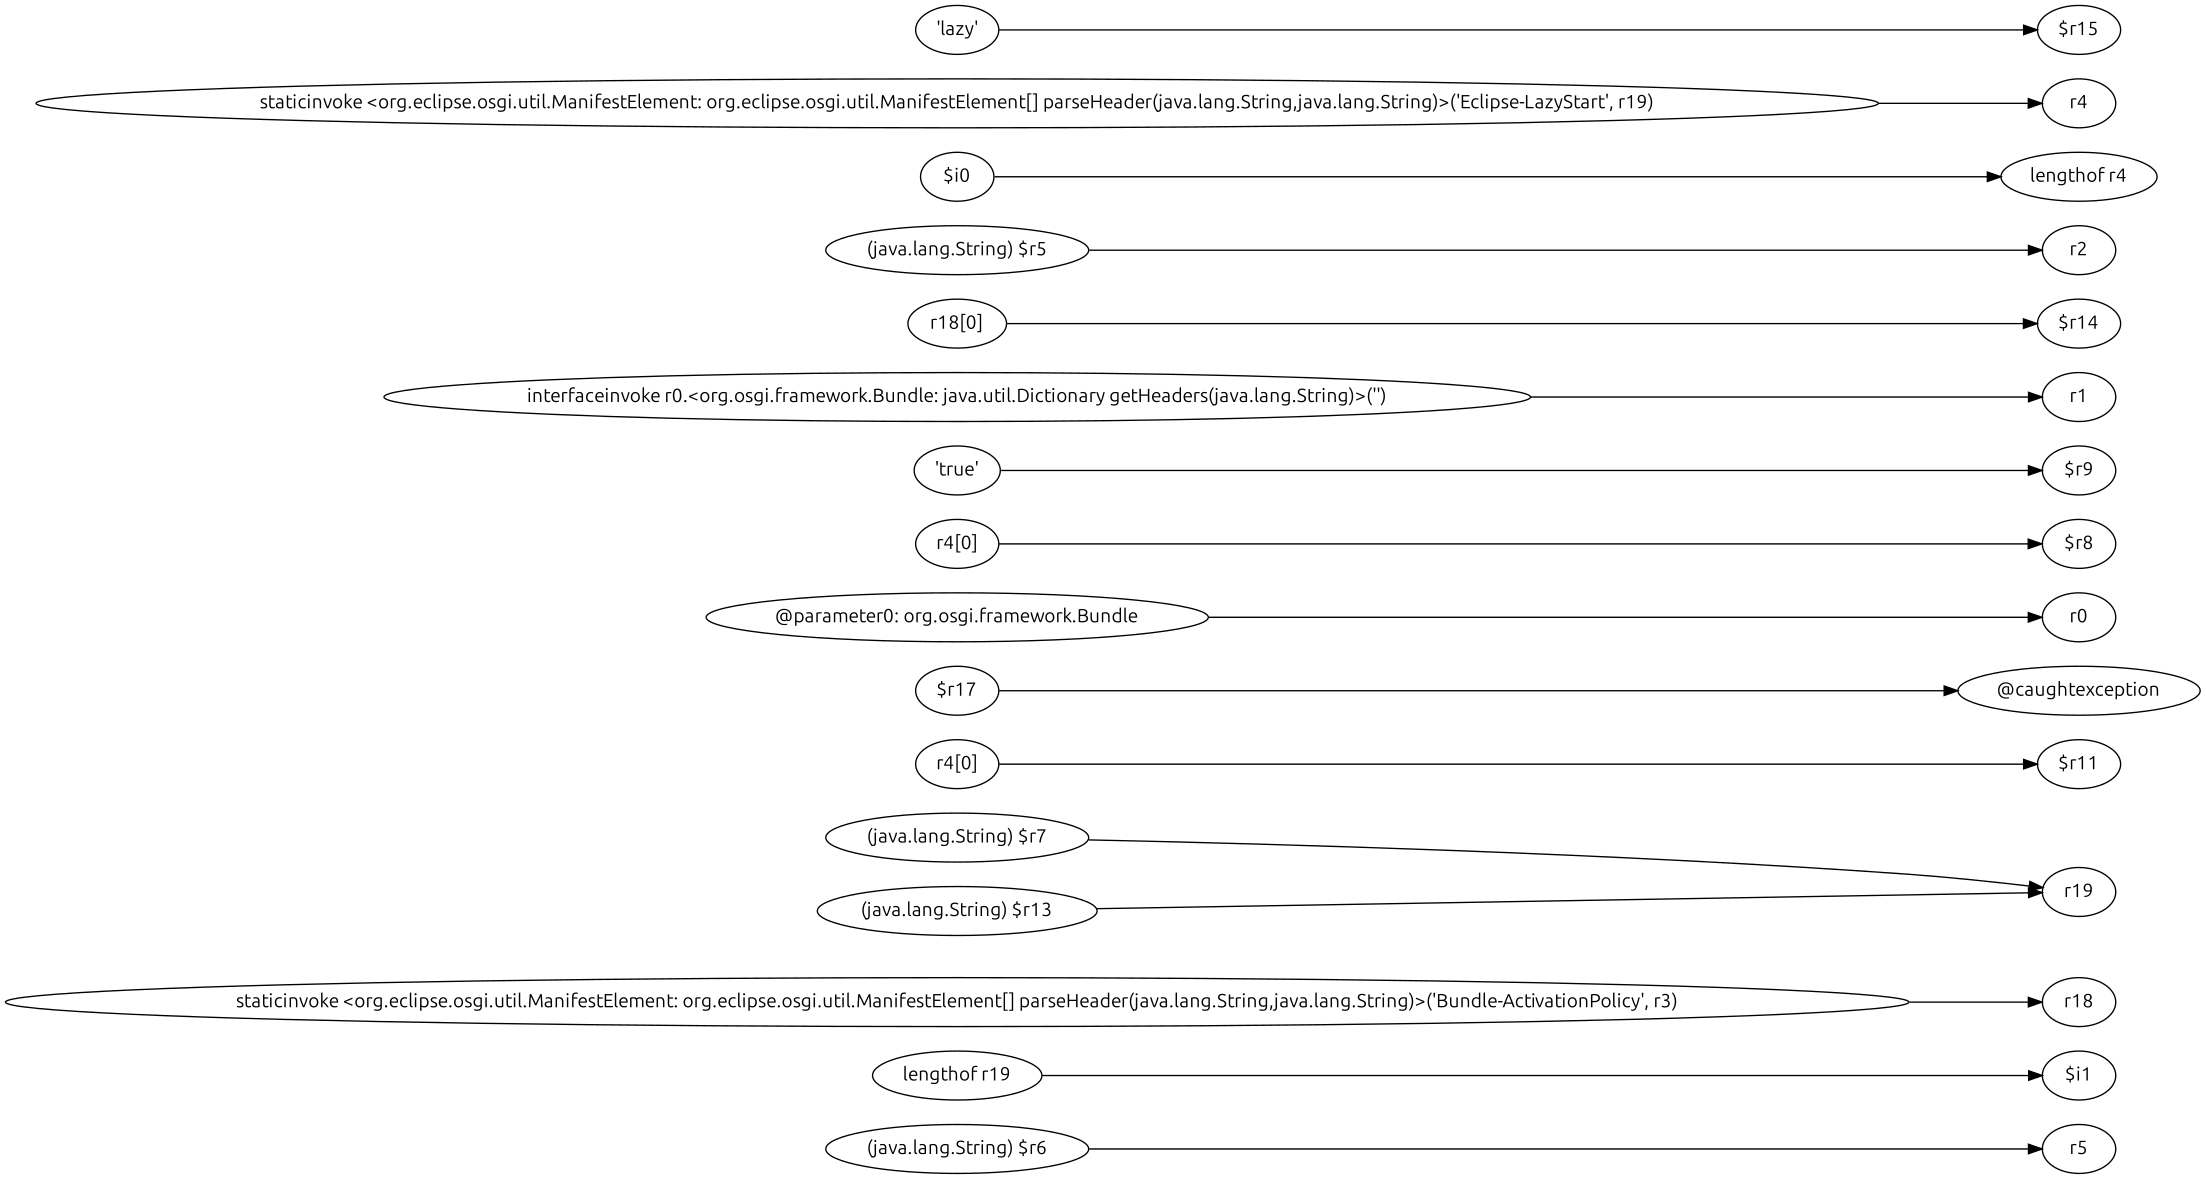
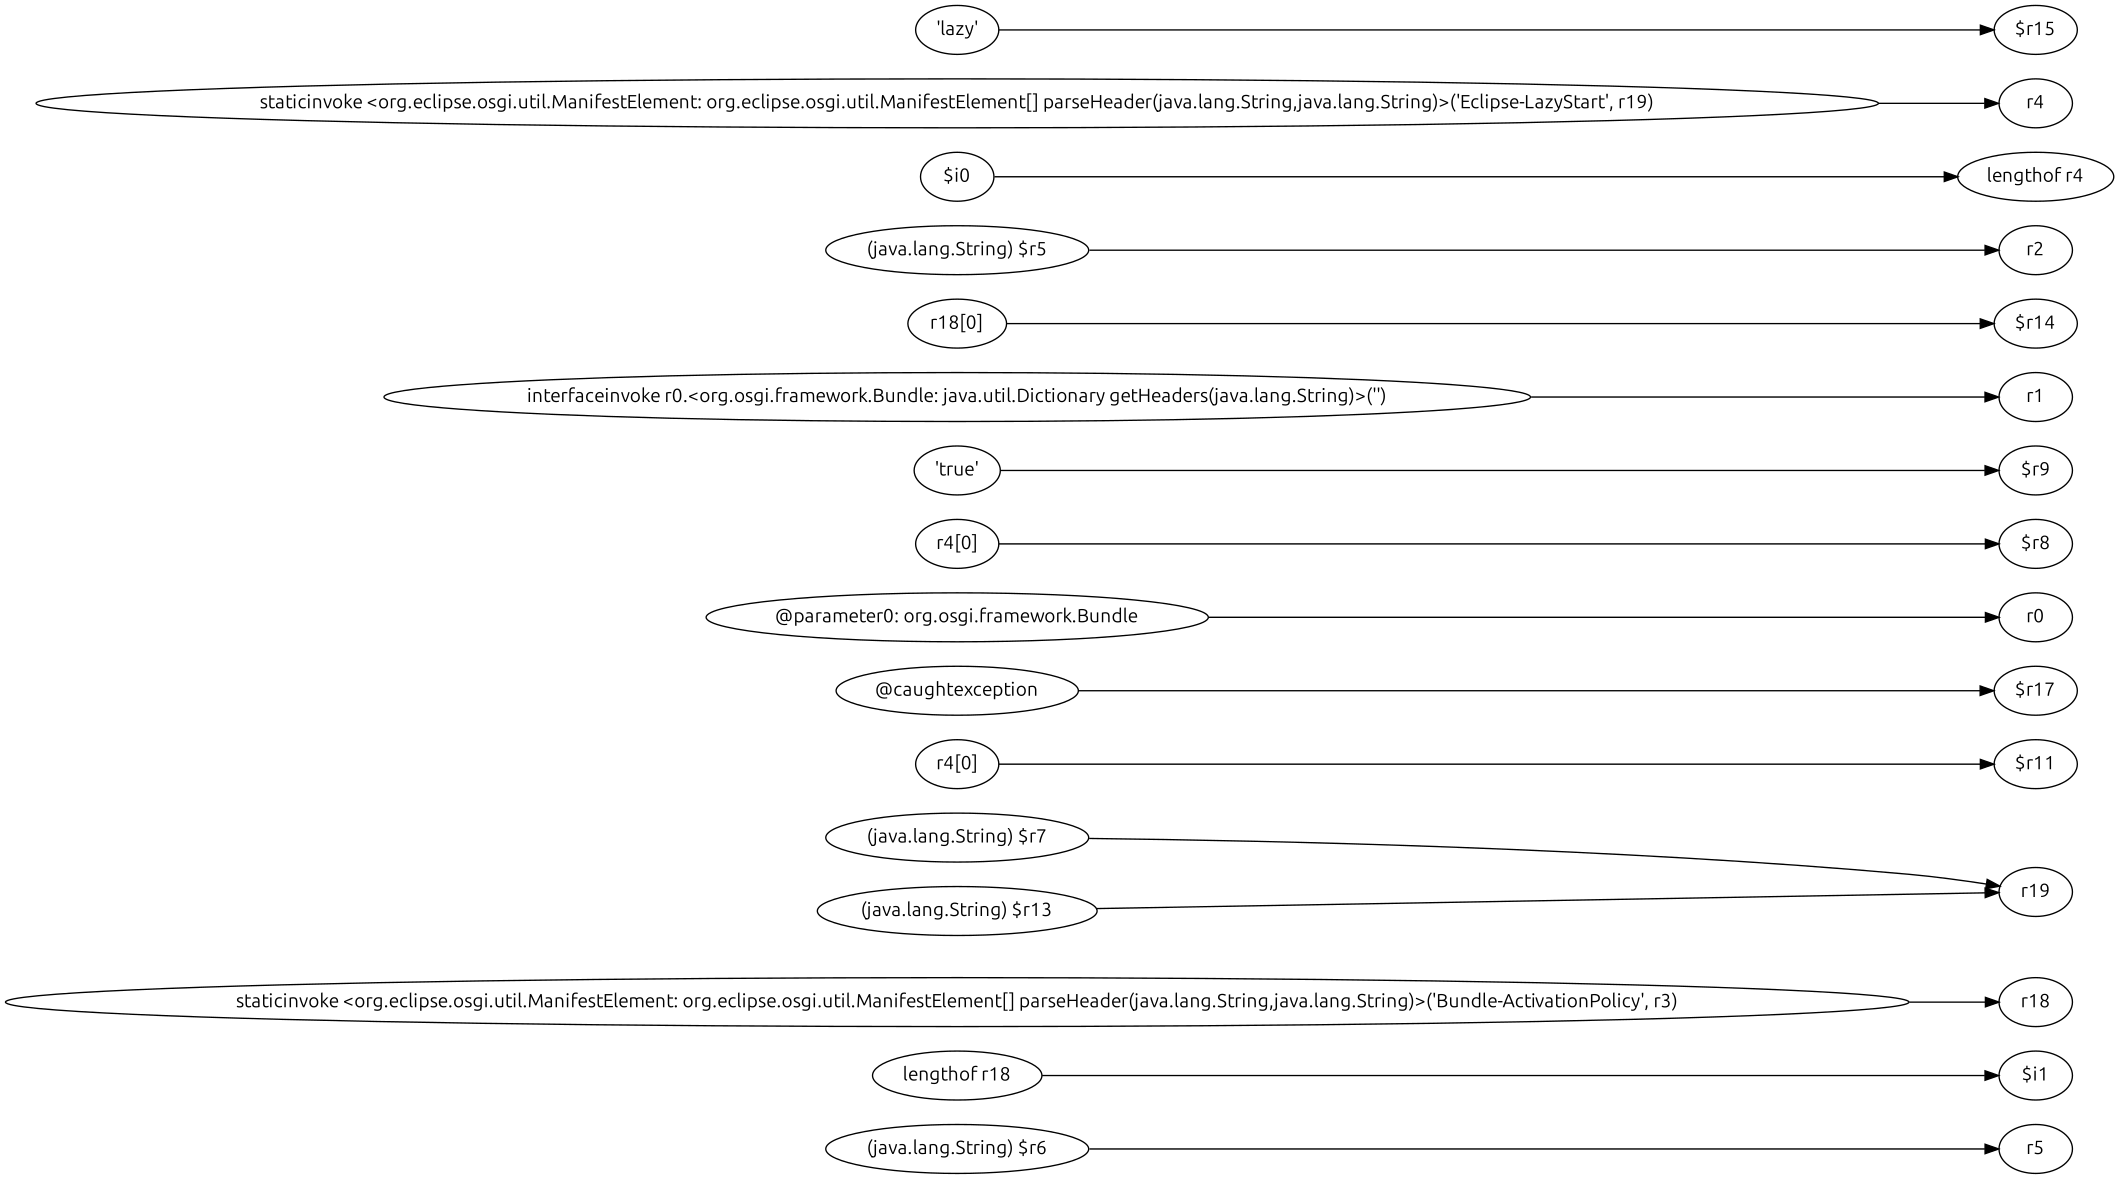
(1472, 691) -> (1529, 691)
(957, 1076) -> (957, 1076)
